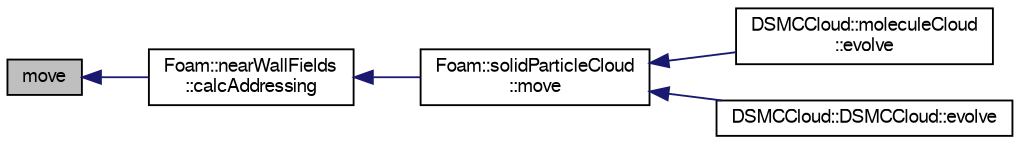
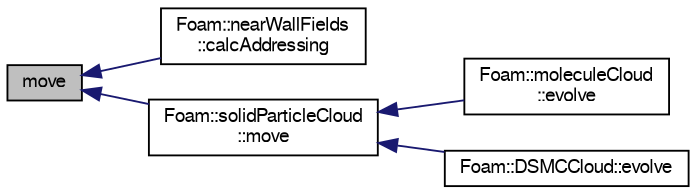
(864, 36) -> (567, 87)
(397, 77) -> (125, 99)
(864, 118) -> (567, 168)
